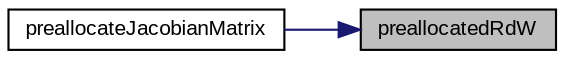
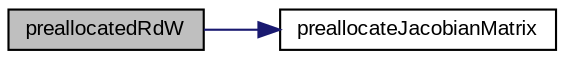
(312, 30) -> (231, 30)
